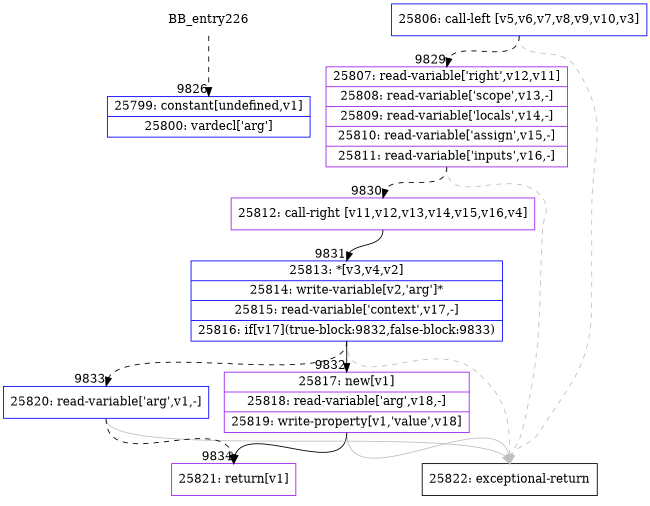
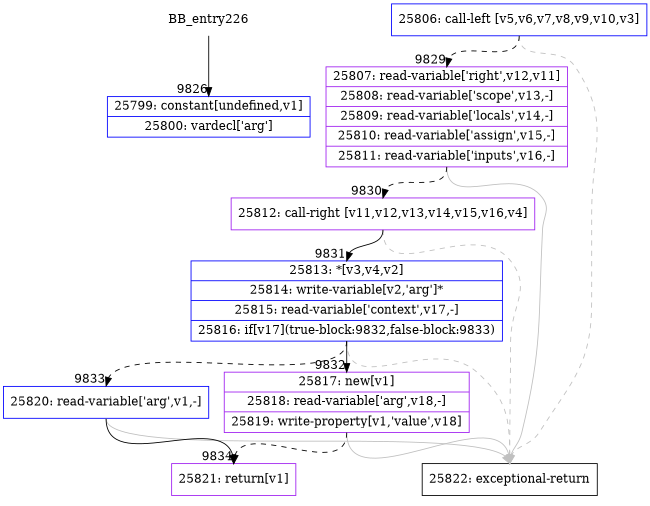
(209, 62) -> (209, 62)
(541, 272) -> (541, 272)
none -> (520, 283)
(155, 443) -> (155, 443)
(295, 449) -> (295, 449)
